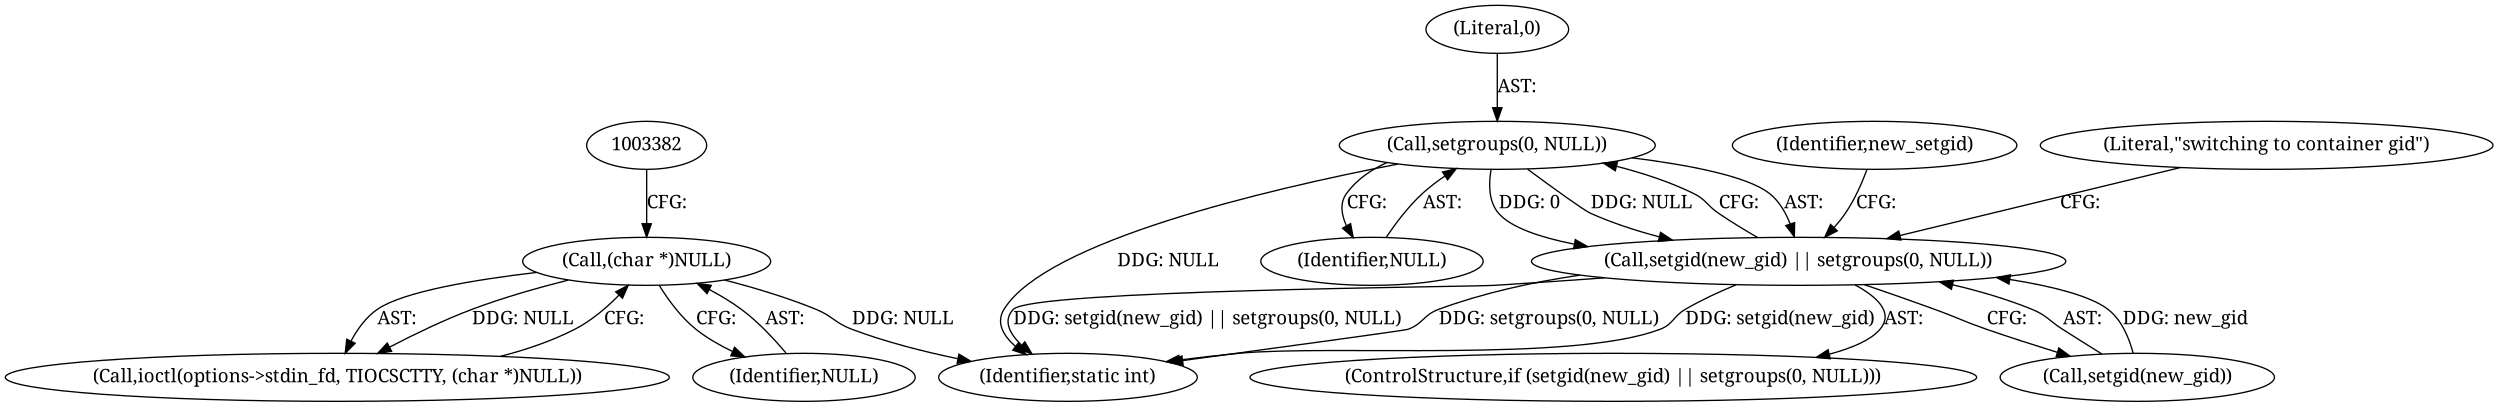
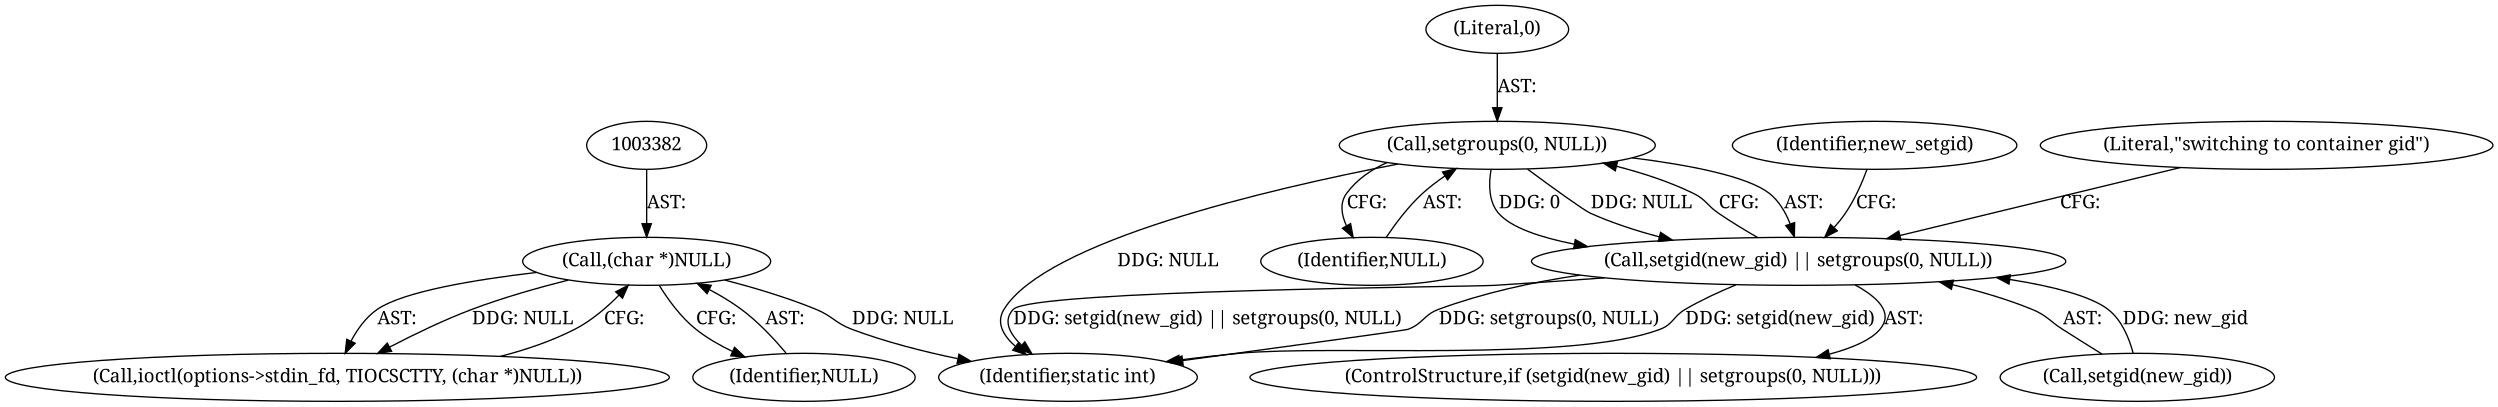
(669, 203) -> (669, 203)
(1960, 319) -> none
